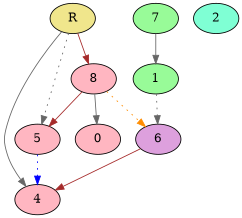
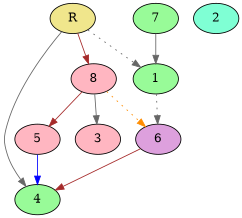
(56, 75) -> (111, 46)
(98, 139) -> (98, 139)
(38, 165) -> (38, 165)
(37, 200) -> (37, 200)
